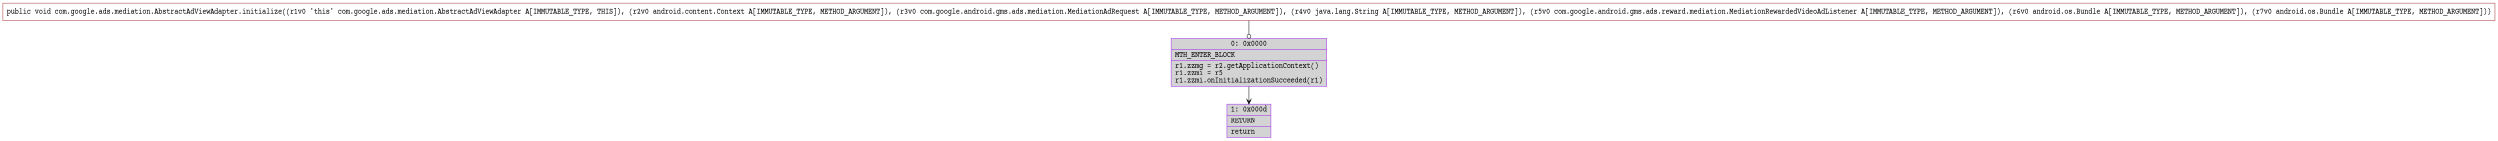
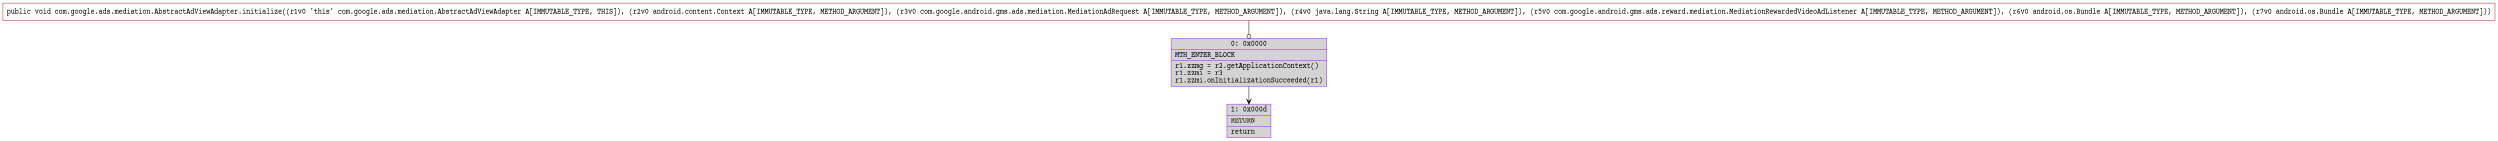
(1199, 73) -> (1199, 73)
